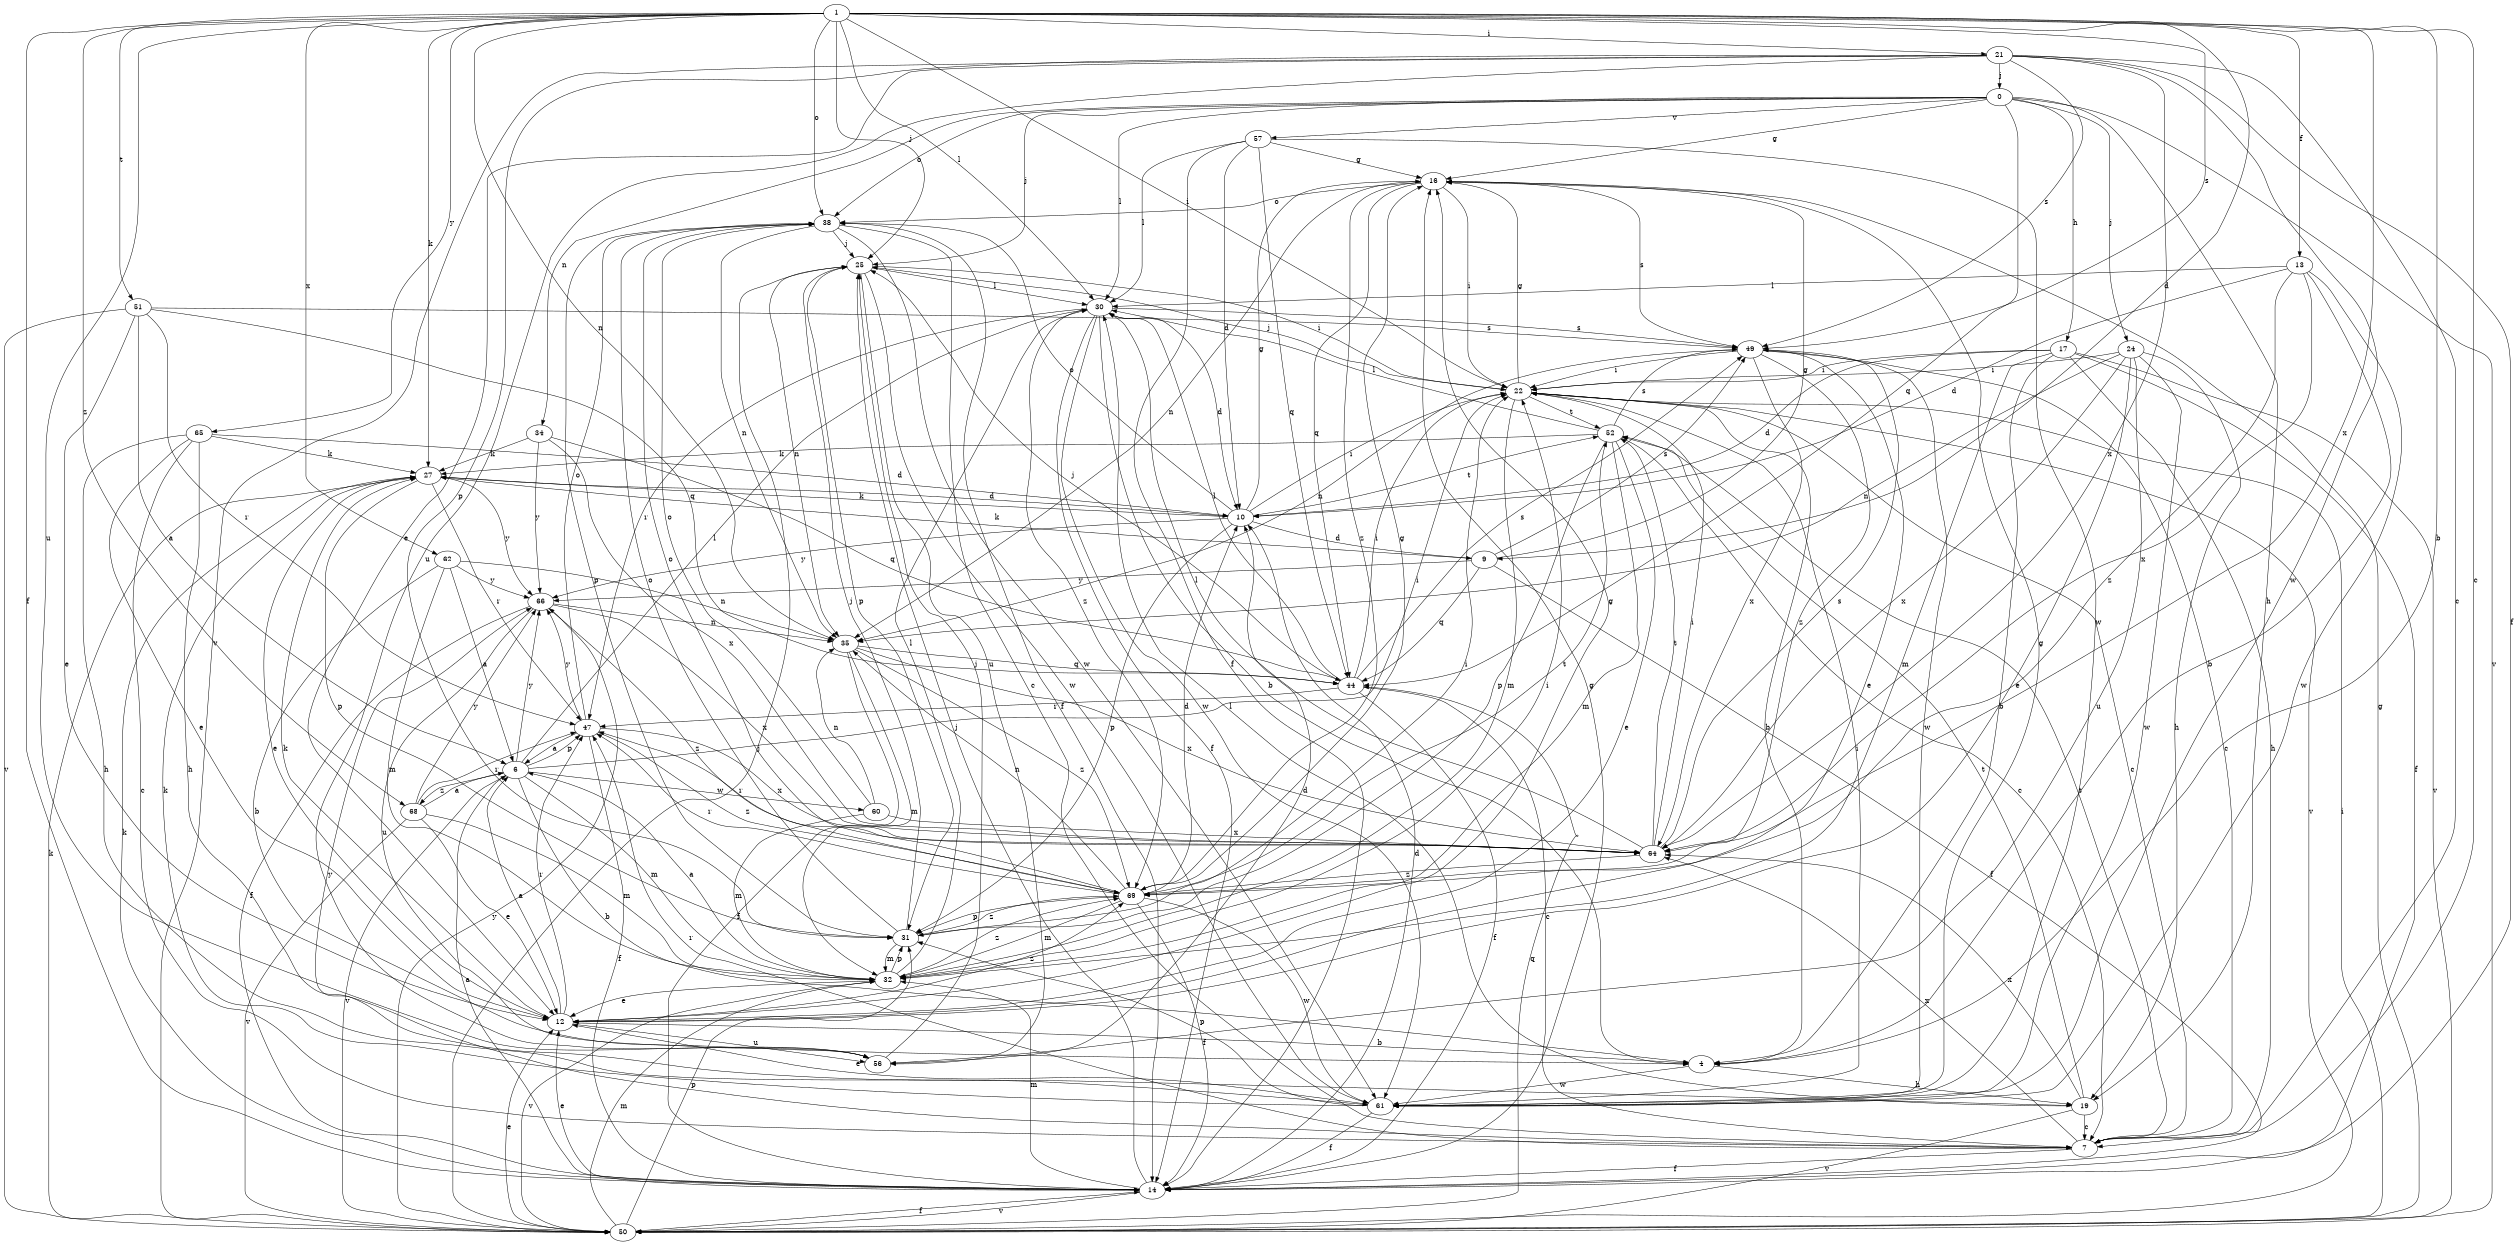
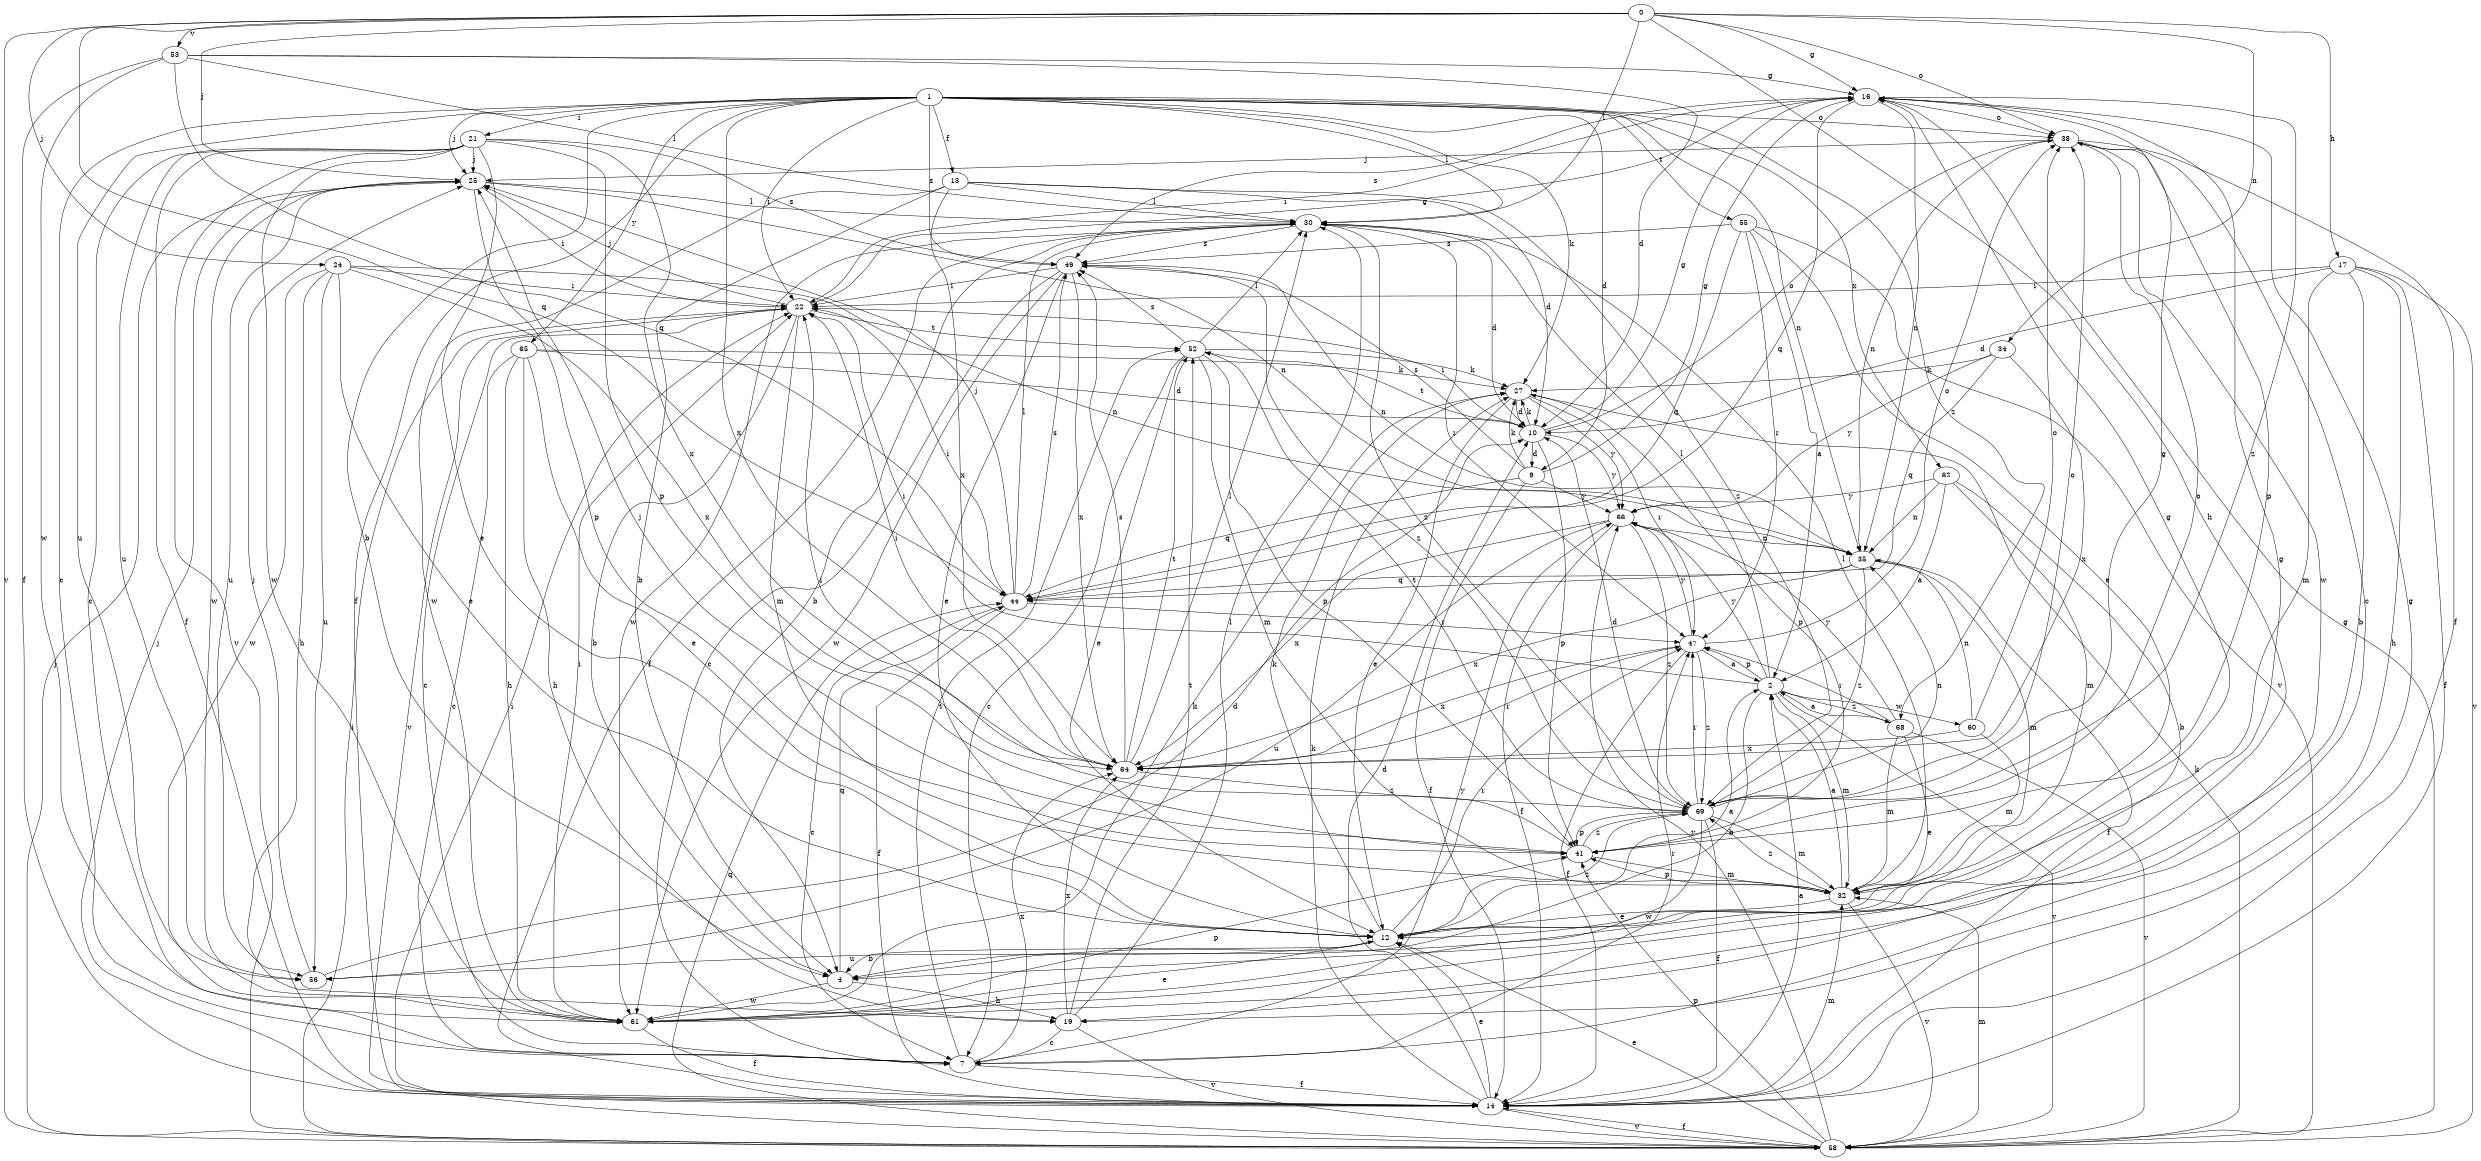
(2000, 74) -> (473, 158)
(1258, 139) -> (175, 55)
(138, 307) -> (1744, 223)
none -> (840, 743)
(516, 770) -> (1770, 686)
(2271, 787) -> (2006, 935)
(1366, 852) -> (397, 1073)
(906, 938) -> (1580, 854)
(623, 1232) -> (1833, 1148)
